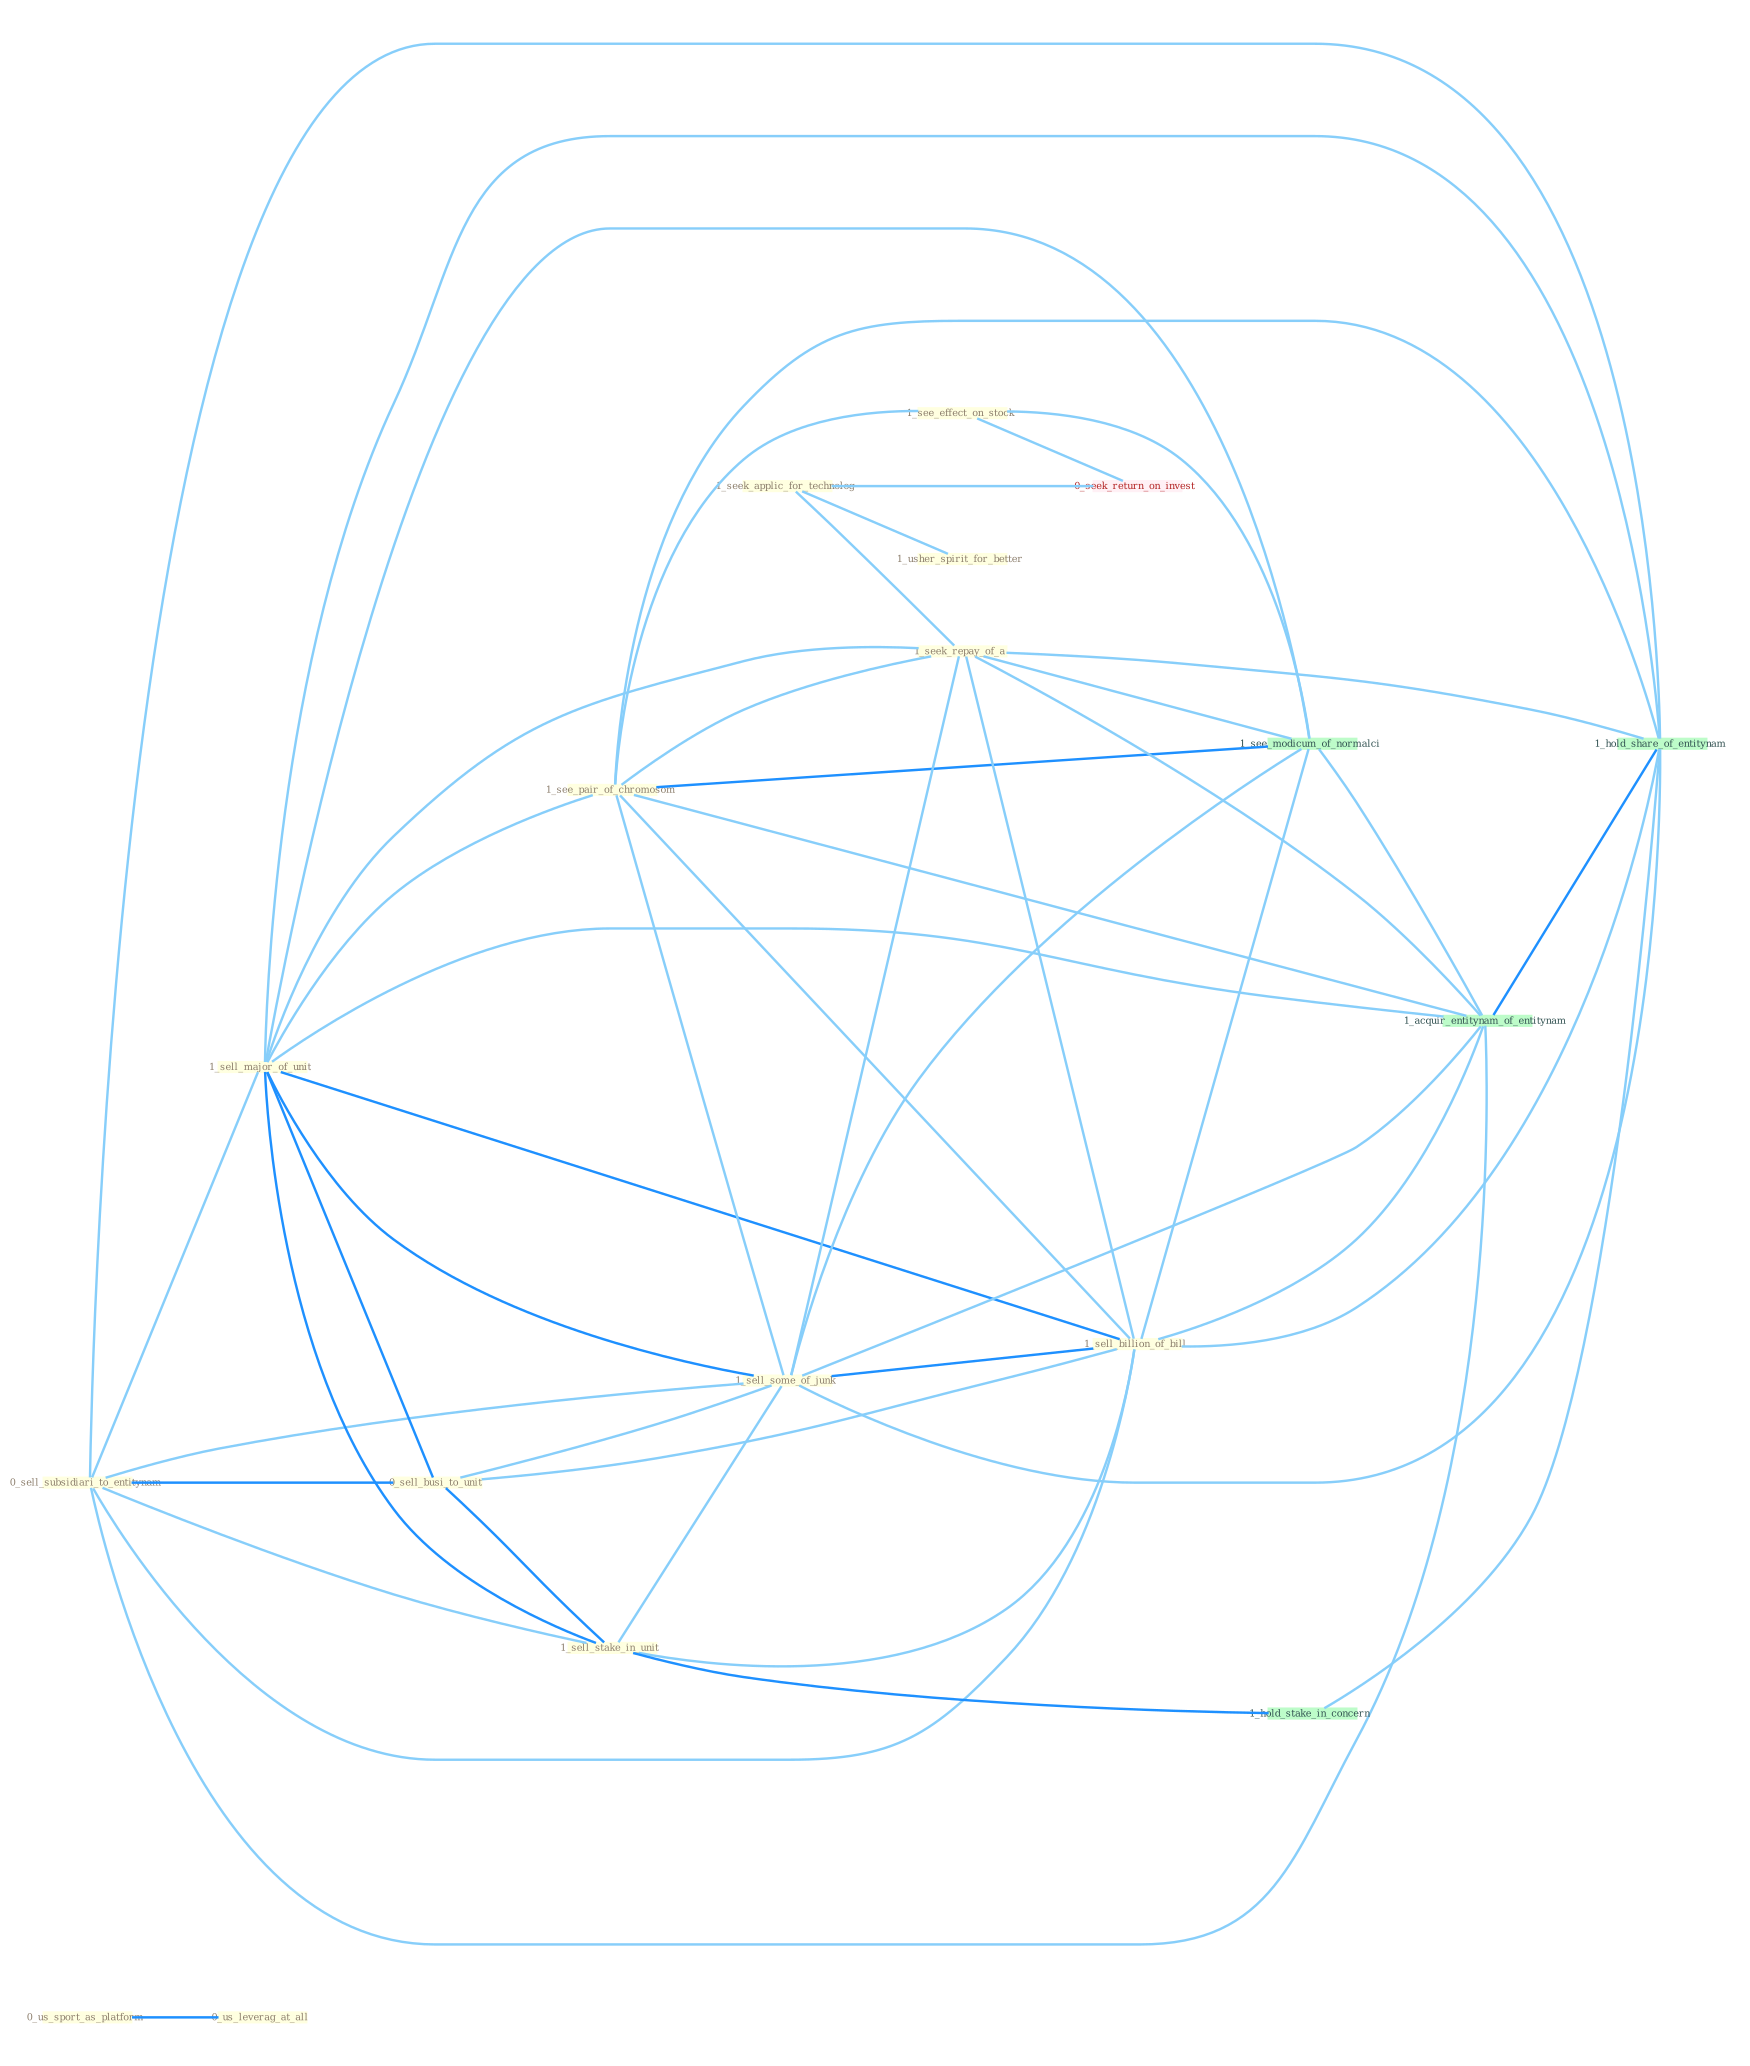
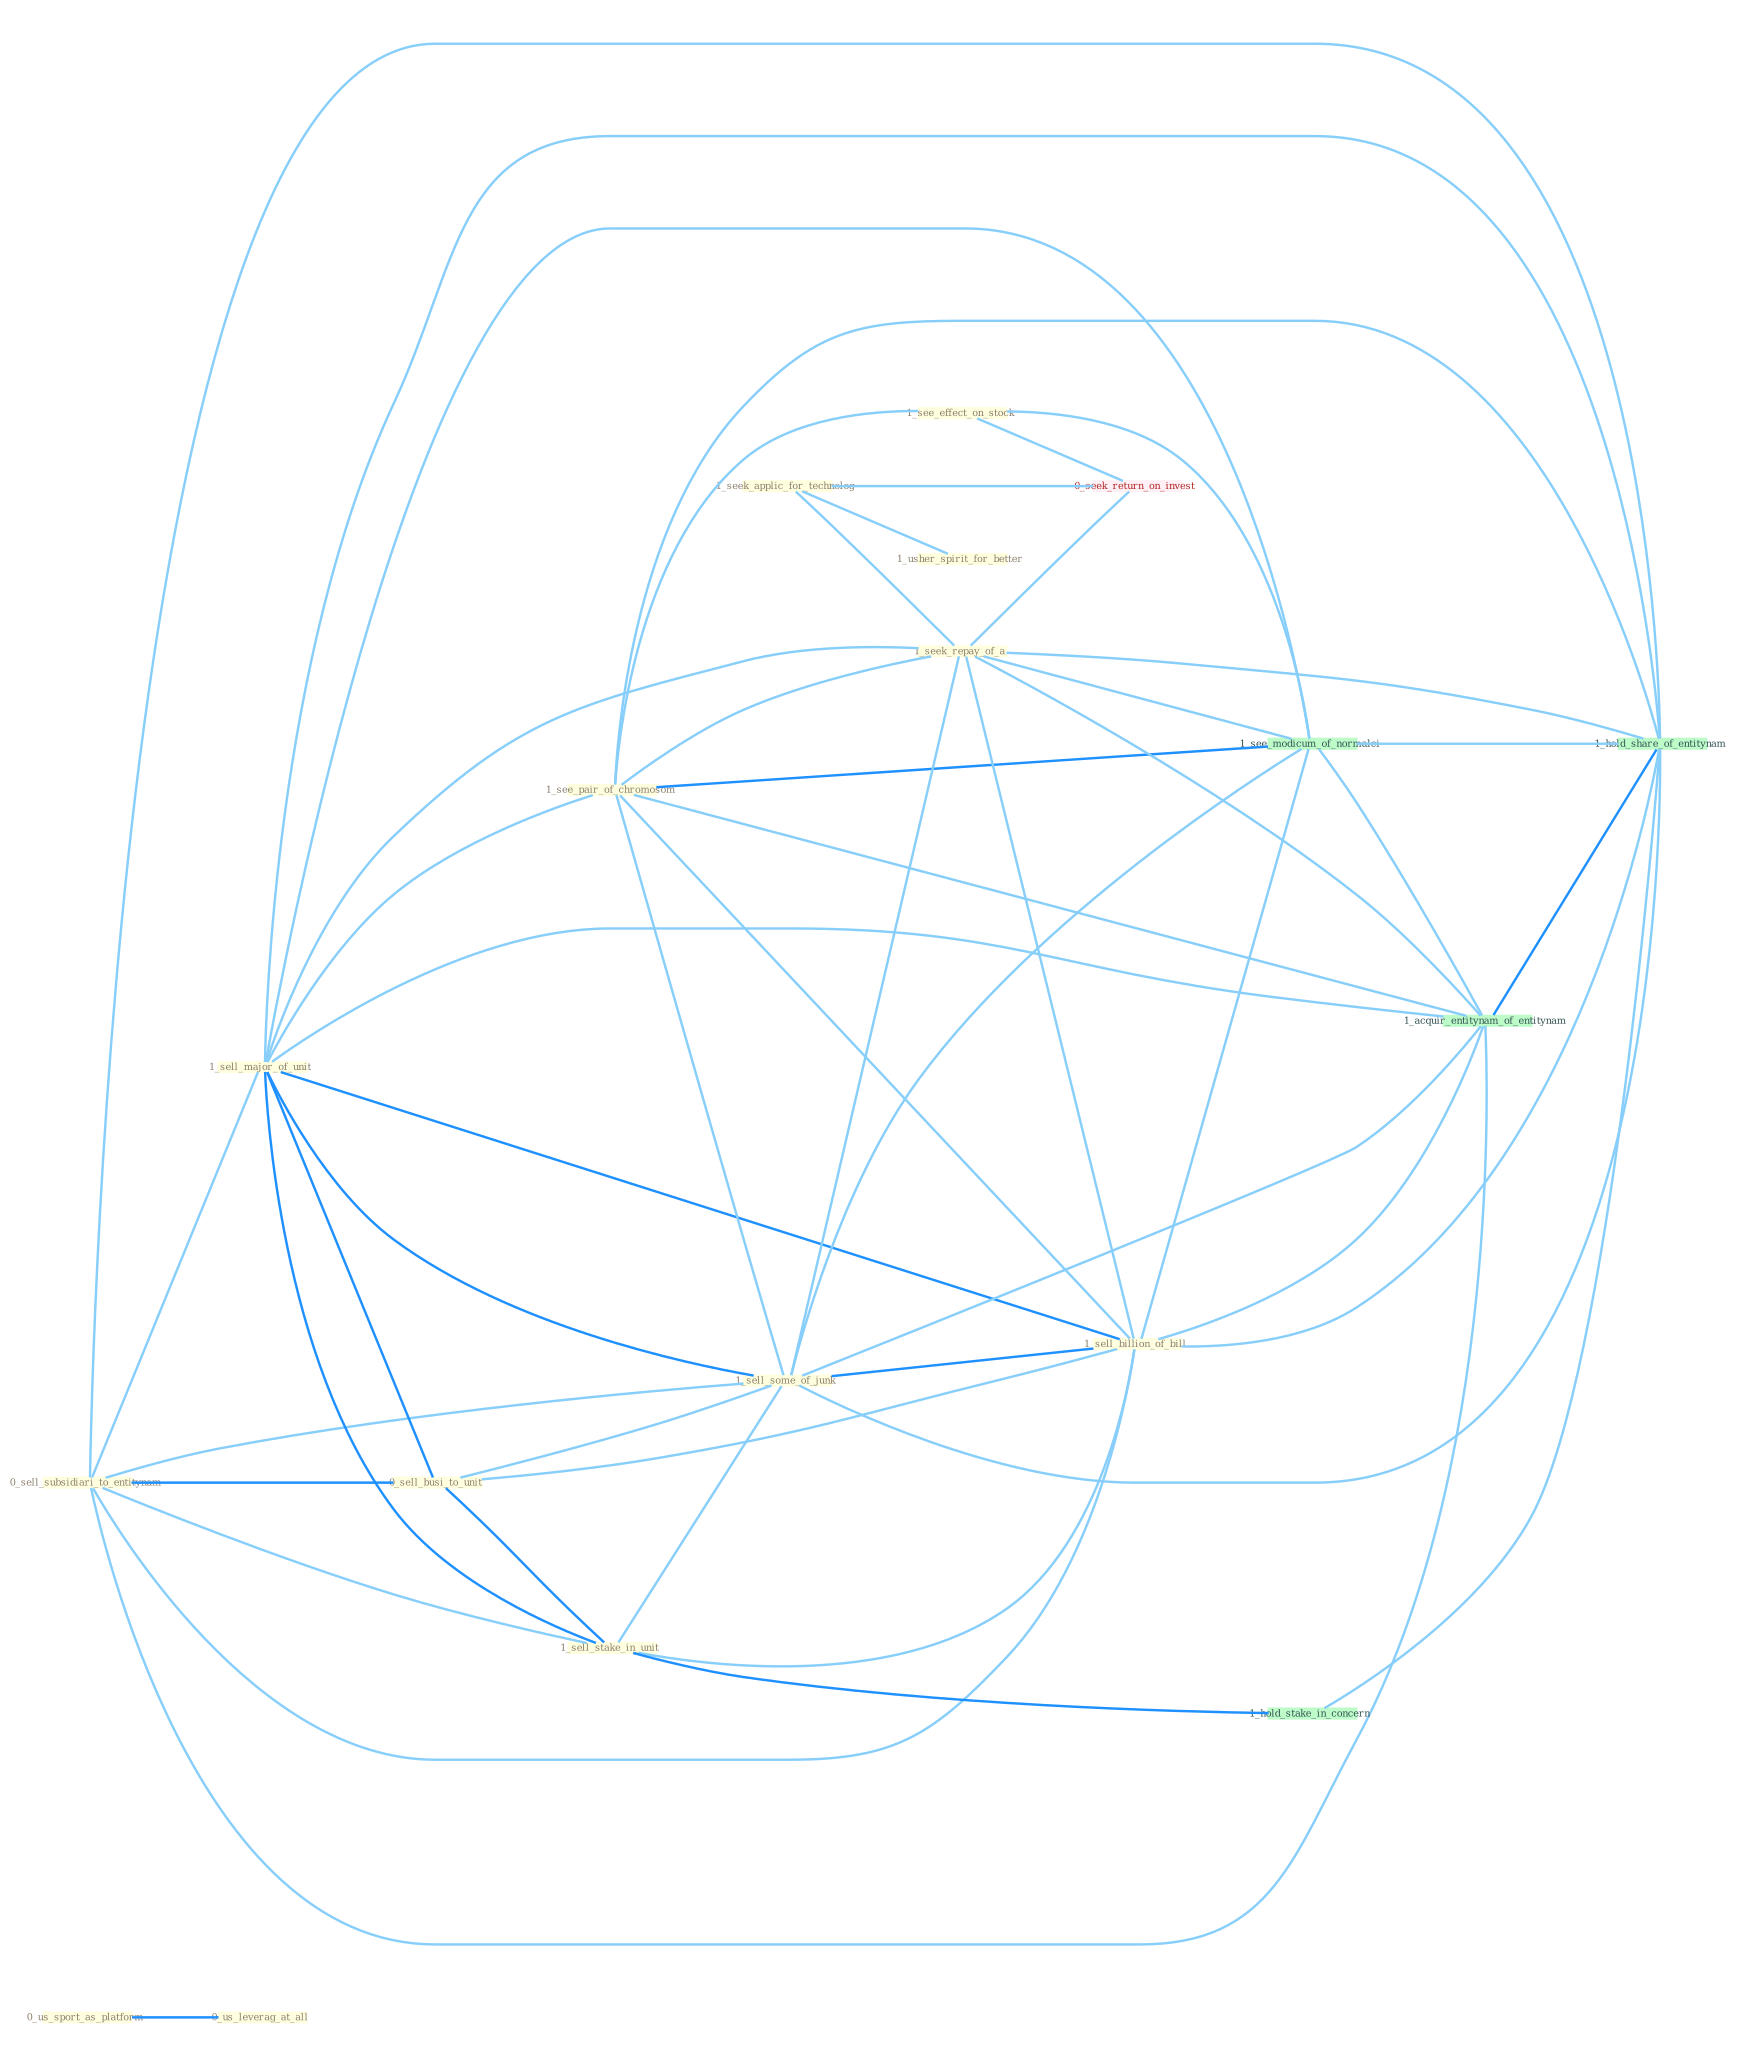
none -> (1049, 568)
none -> (1487, 744)
